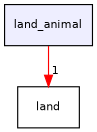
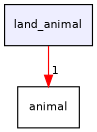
(49, 107) -> (49, 107)
